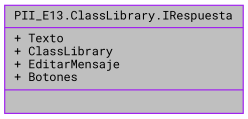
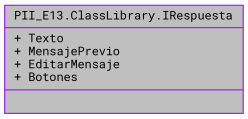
(64, 52) -> (68, 52)
